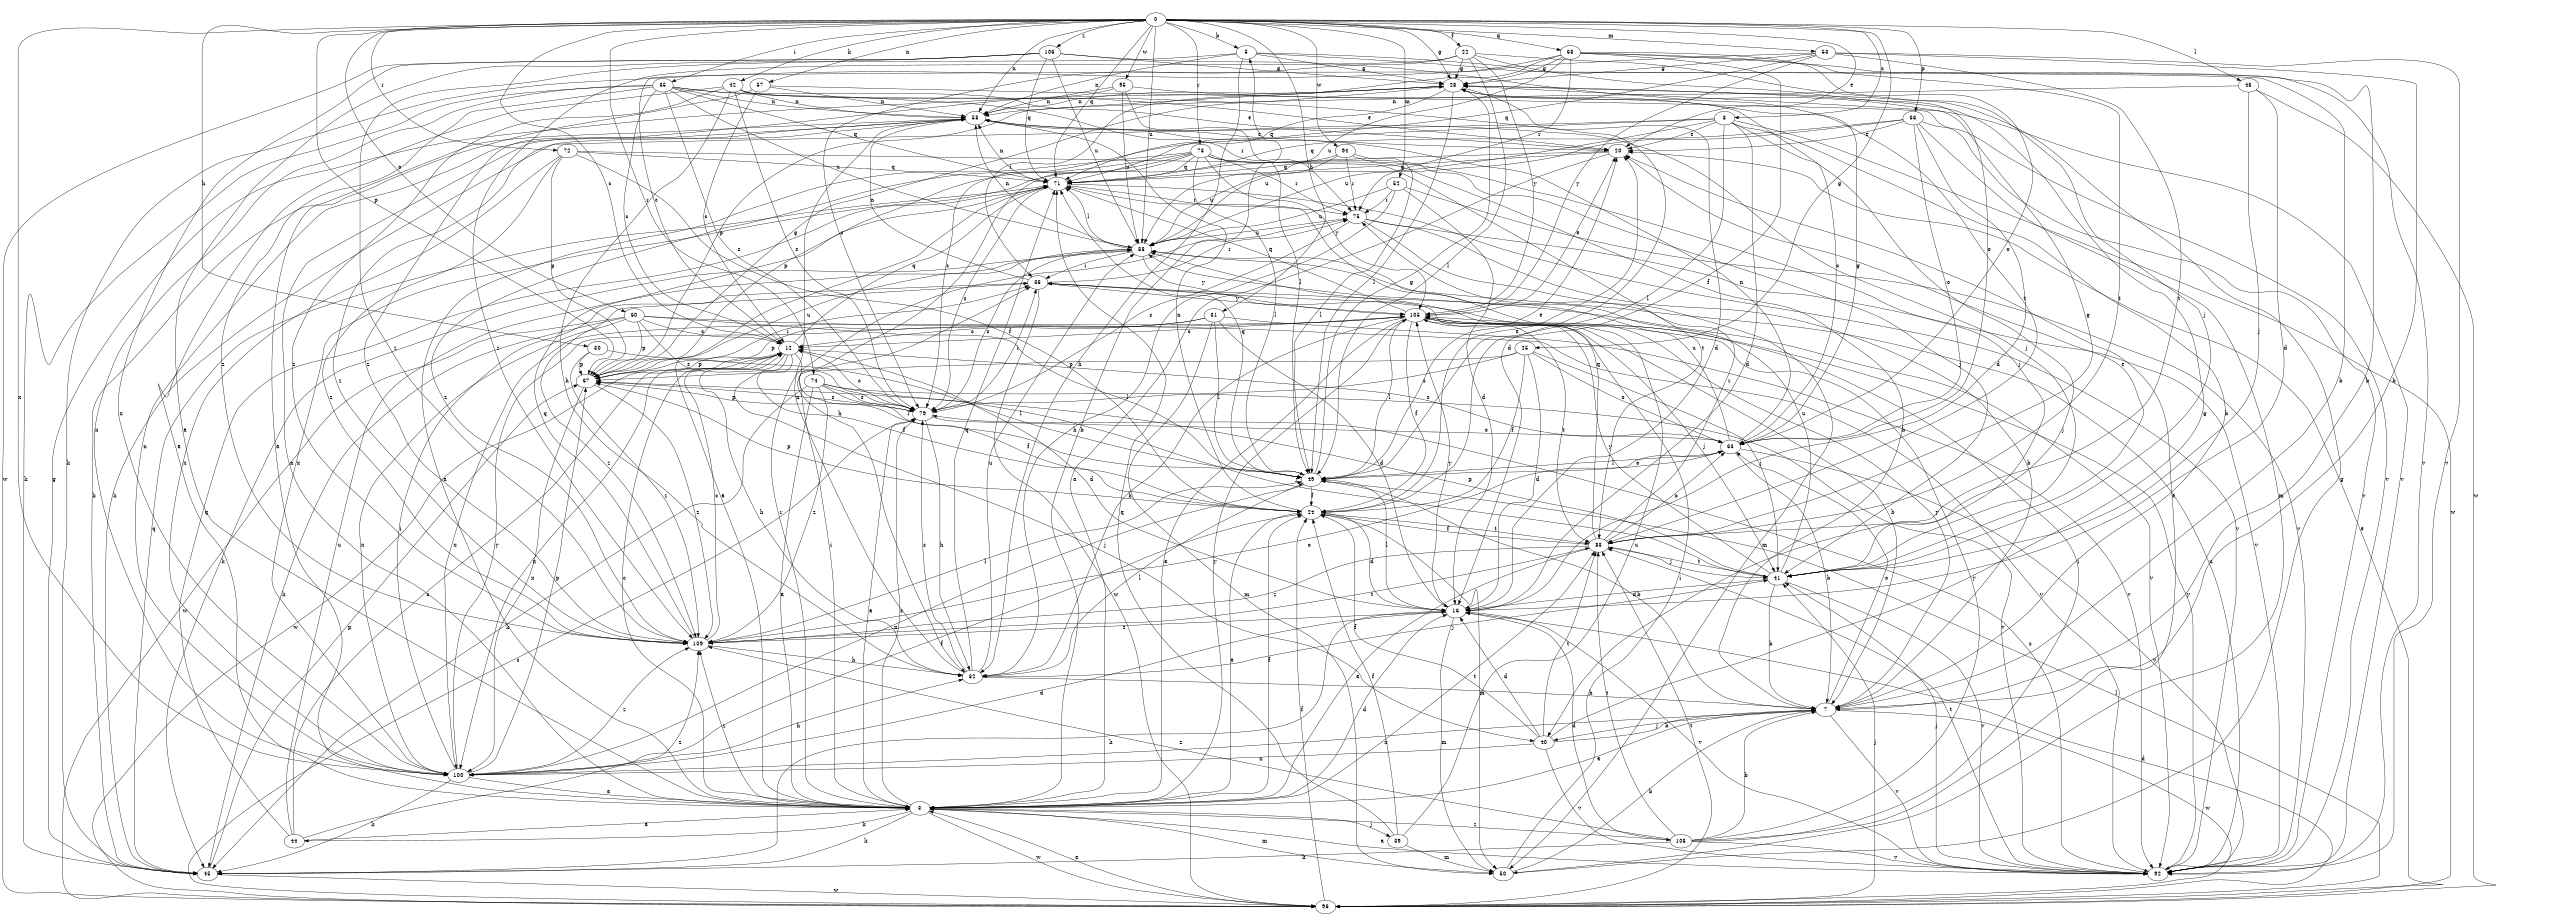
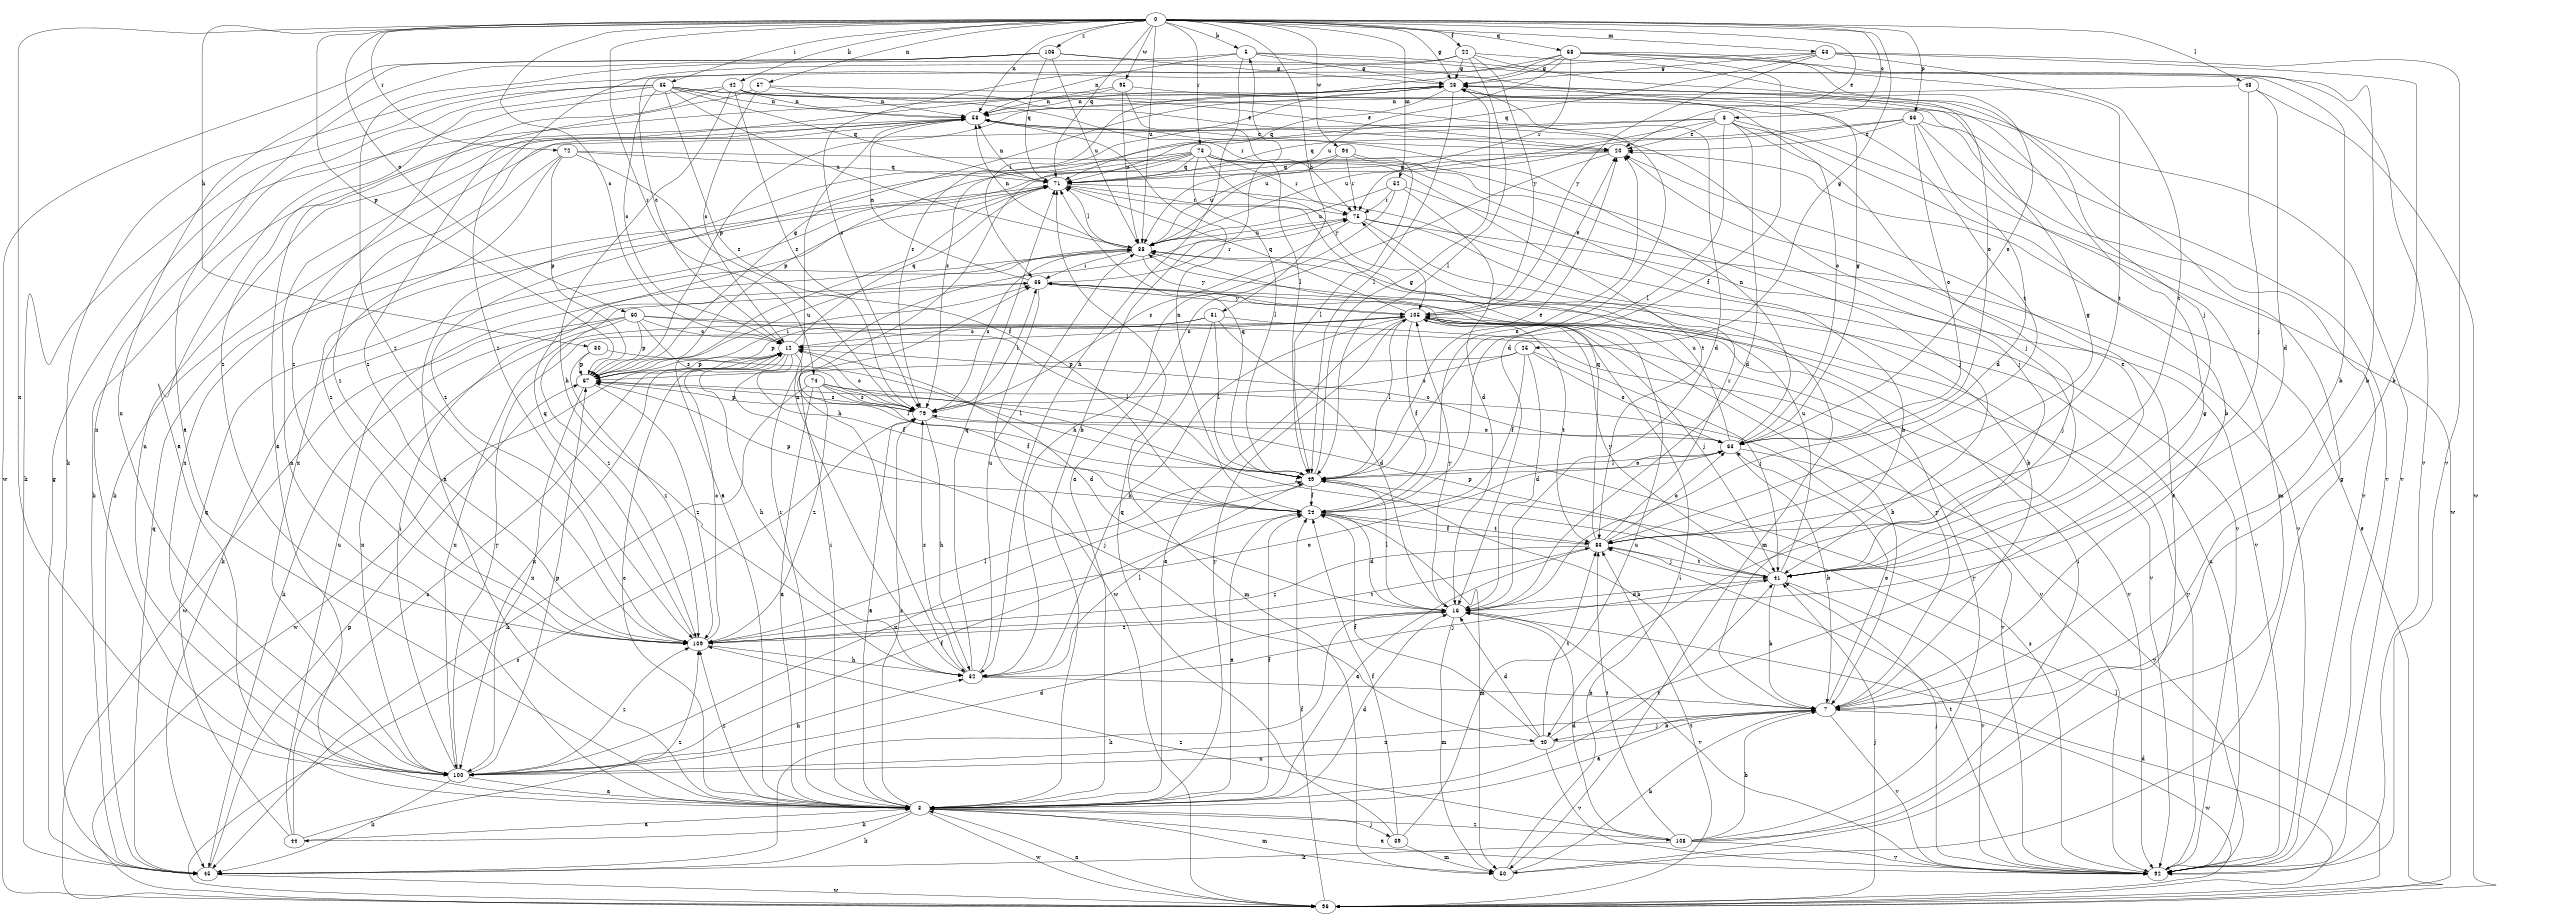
(971, 281) -> (1099, 154)
(1305, 793) -> (1403, 787)
